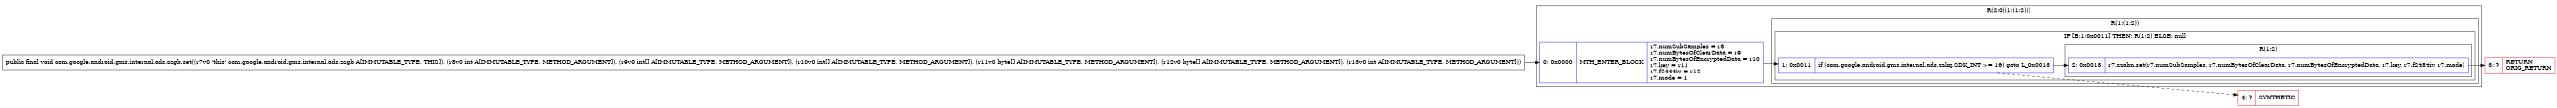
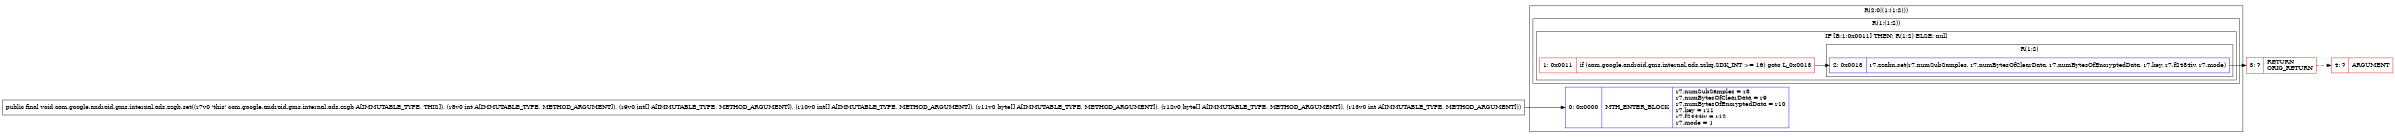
(1769, 64) -> none
(1916, 65) -> (1677, 65)
(2175, 89) -> (2322, 65)
(2277, 98) -> (2371, 65)
